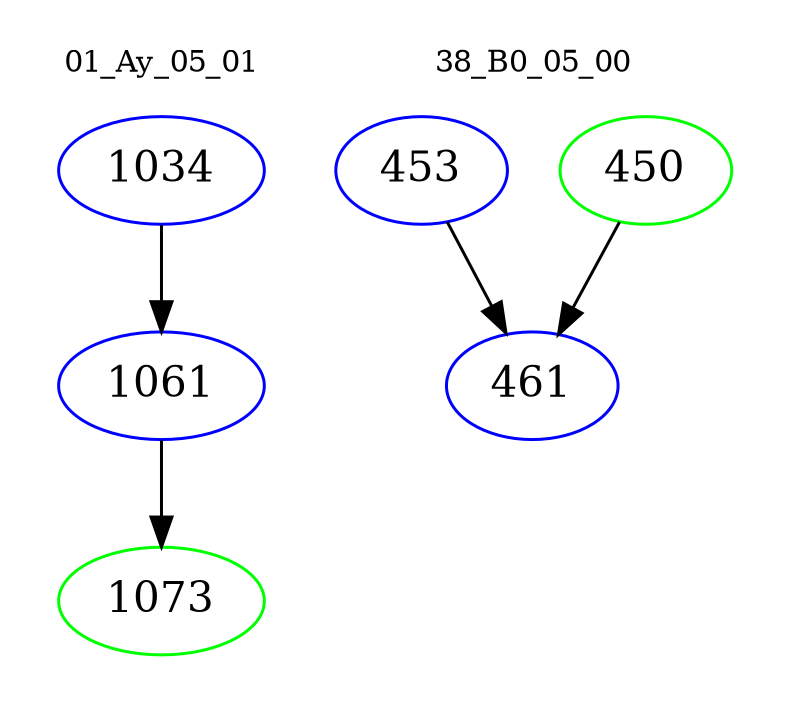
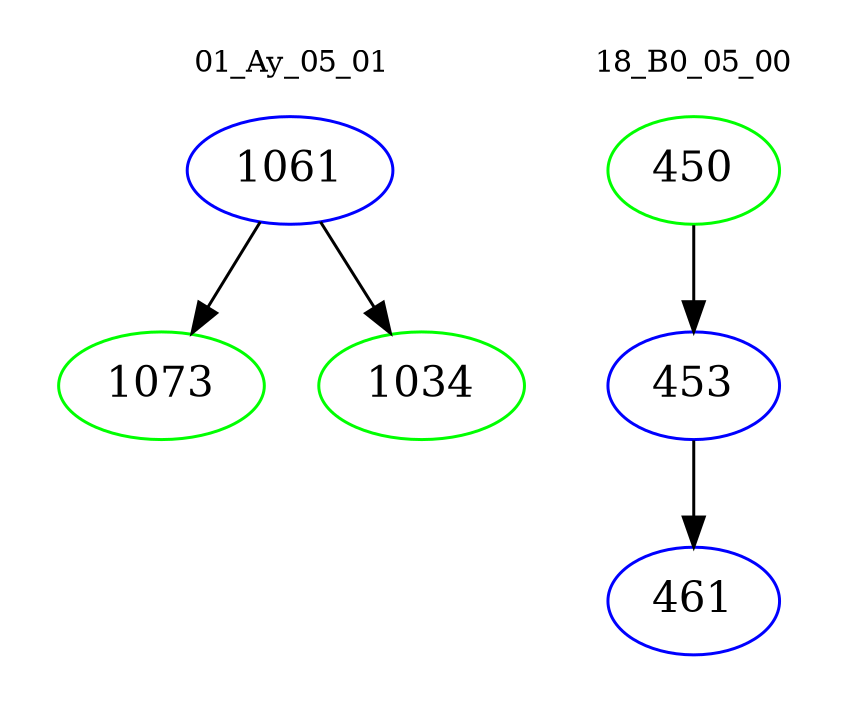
(534, 64) -> (694, 64)
(161, 170) -> (422, 386)
(161, 263) -> (347, 265)
(596, 265) -> (694, 263)
